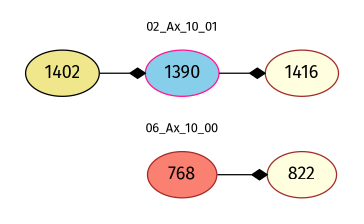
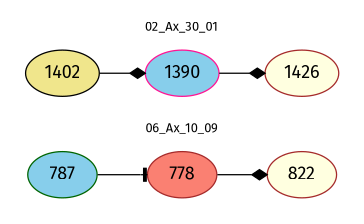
(182, 28) -> (182, 28)
(302, 73) -> (302, 73)
(182, 129) -> (182, 129)
none -> (62, 175)
(182, 175) -> (182, 175)
